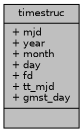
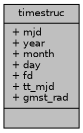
(42, 98) -> (41, 98)
